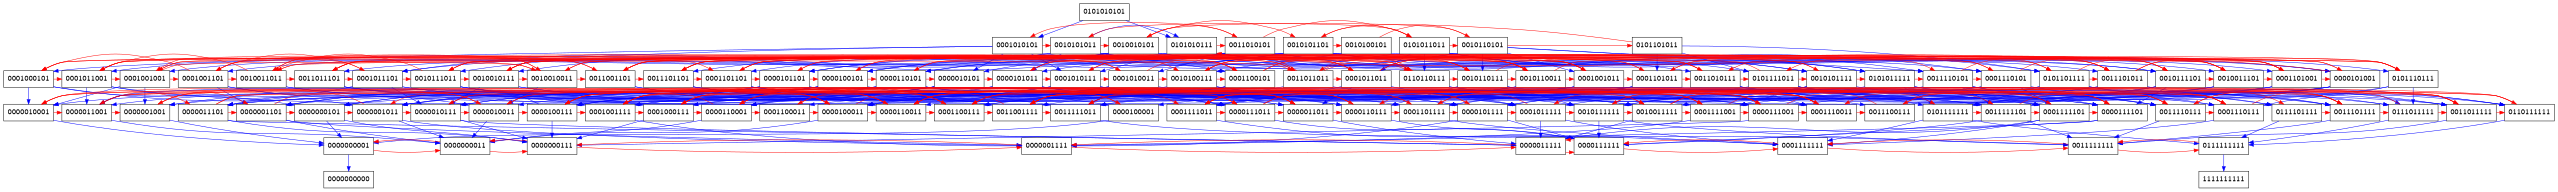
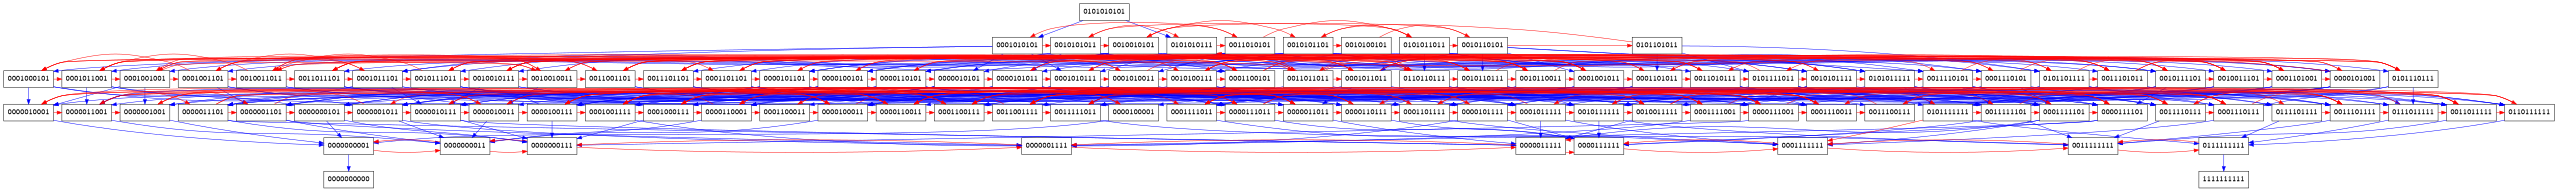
(1131, 25) -> (1131, 25)
(1900, 125) -> (1900, 125)
